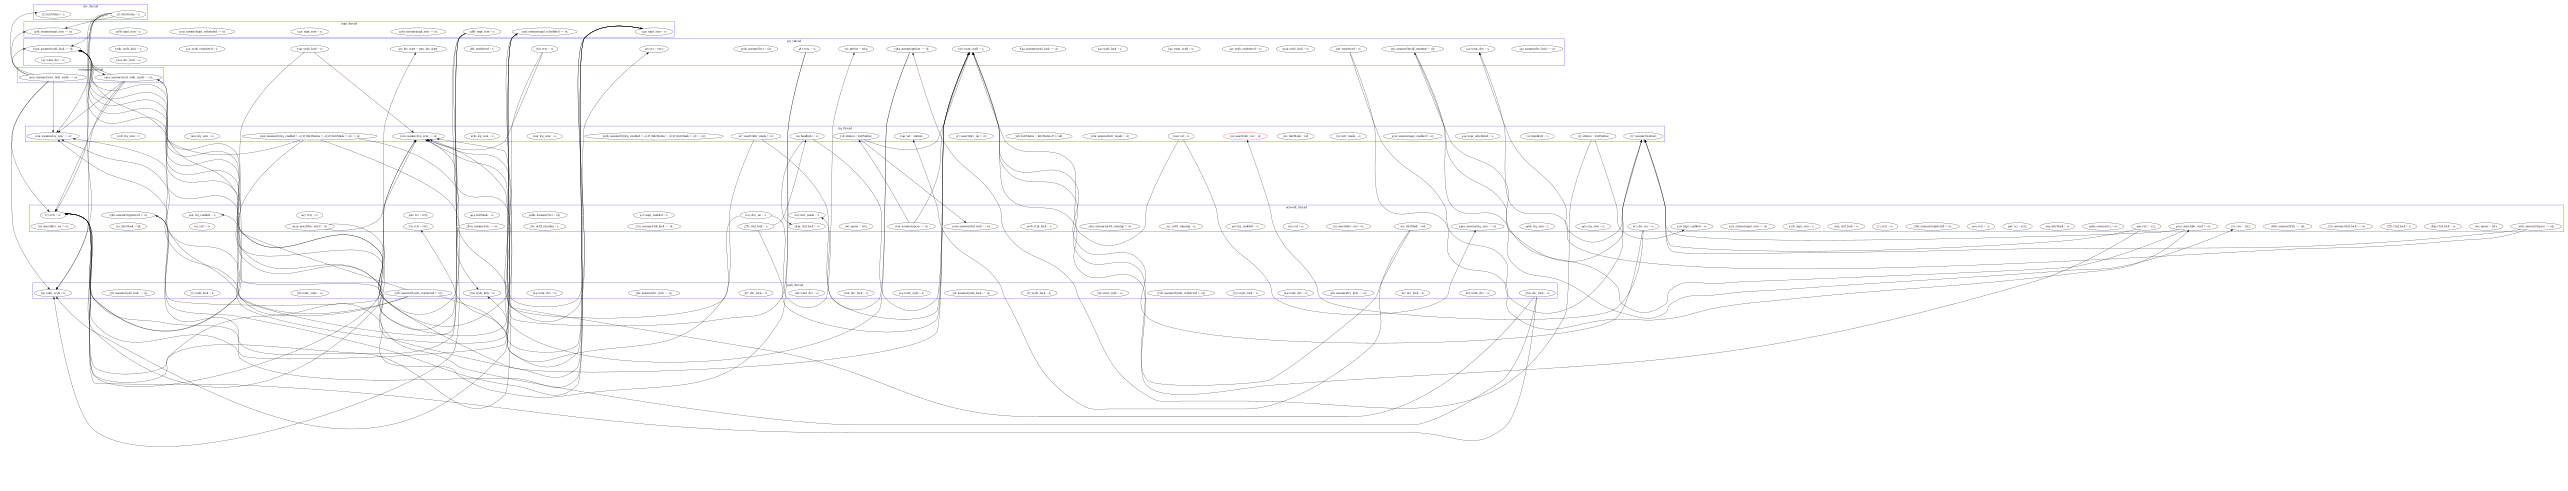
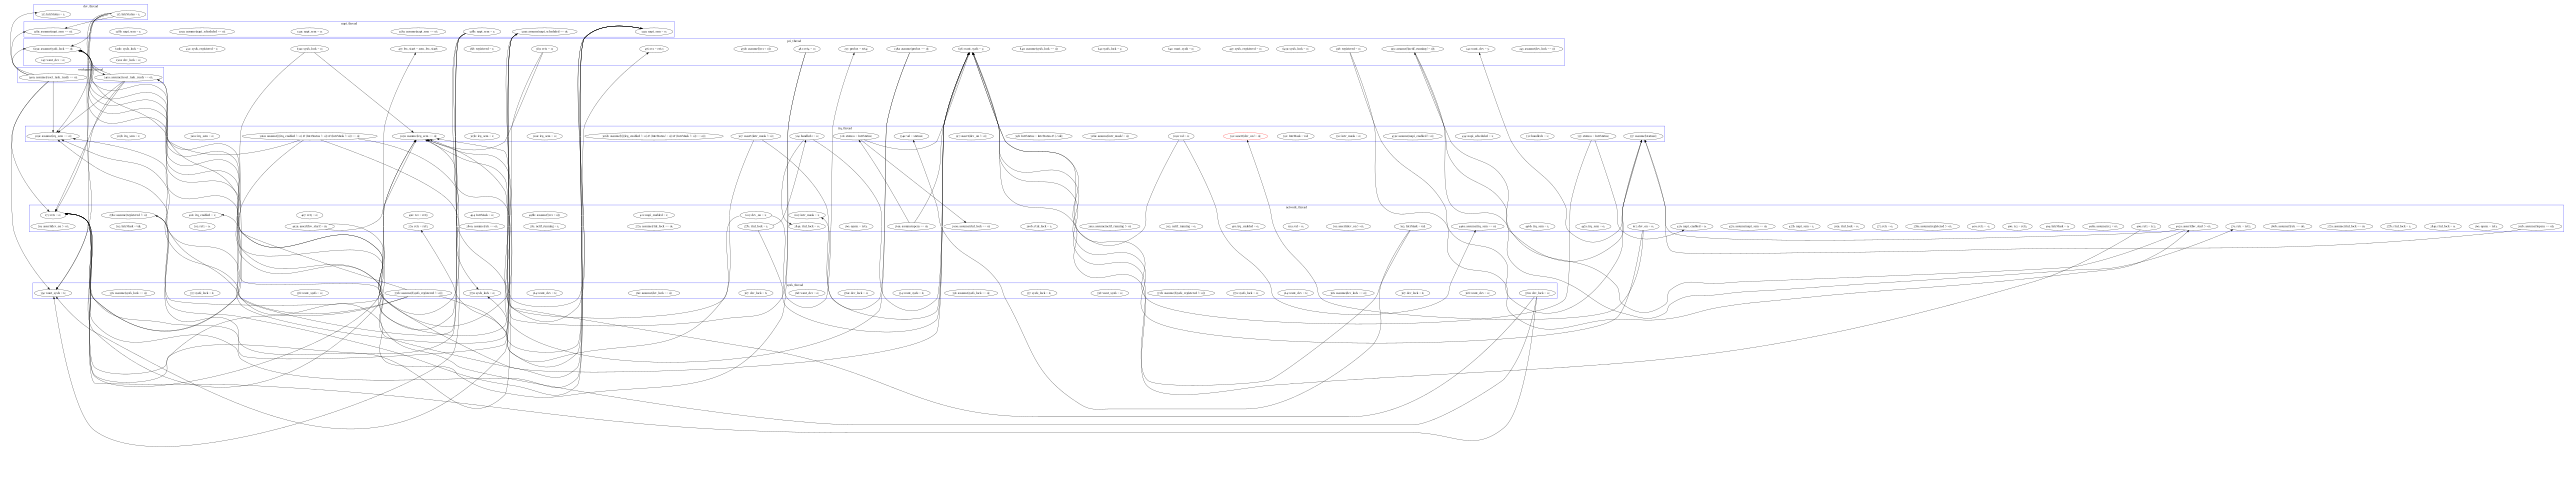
(1850, 251) -> none
(1929, 267) -> none
(1249, 401) -> (1260, 320)
